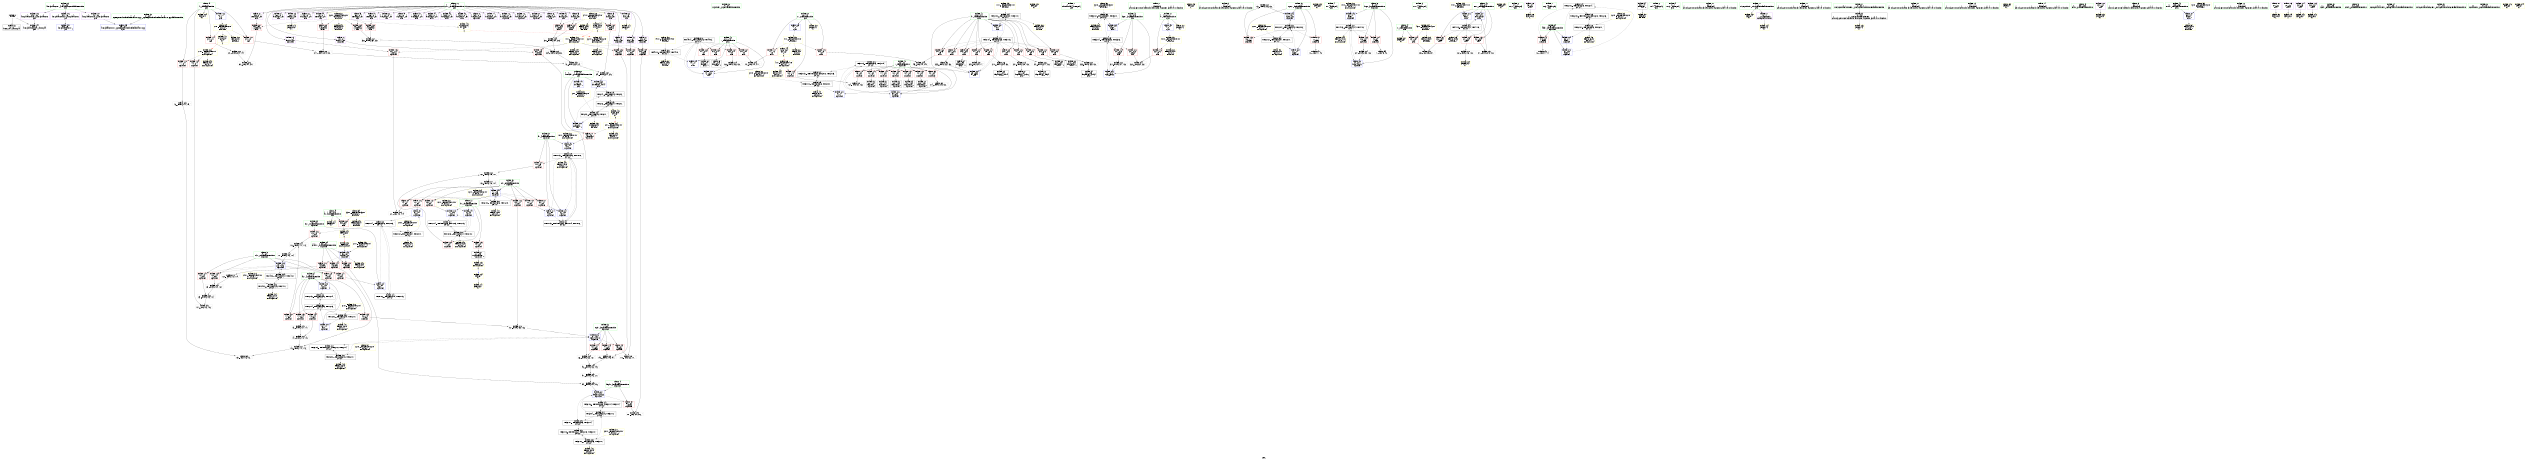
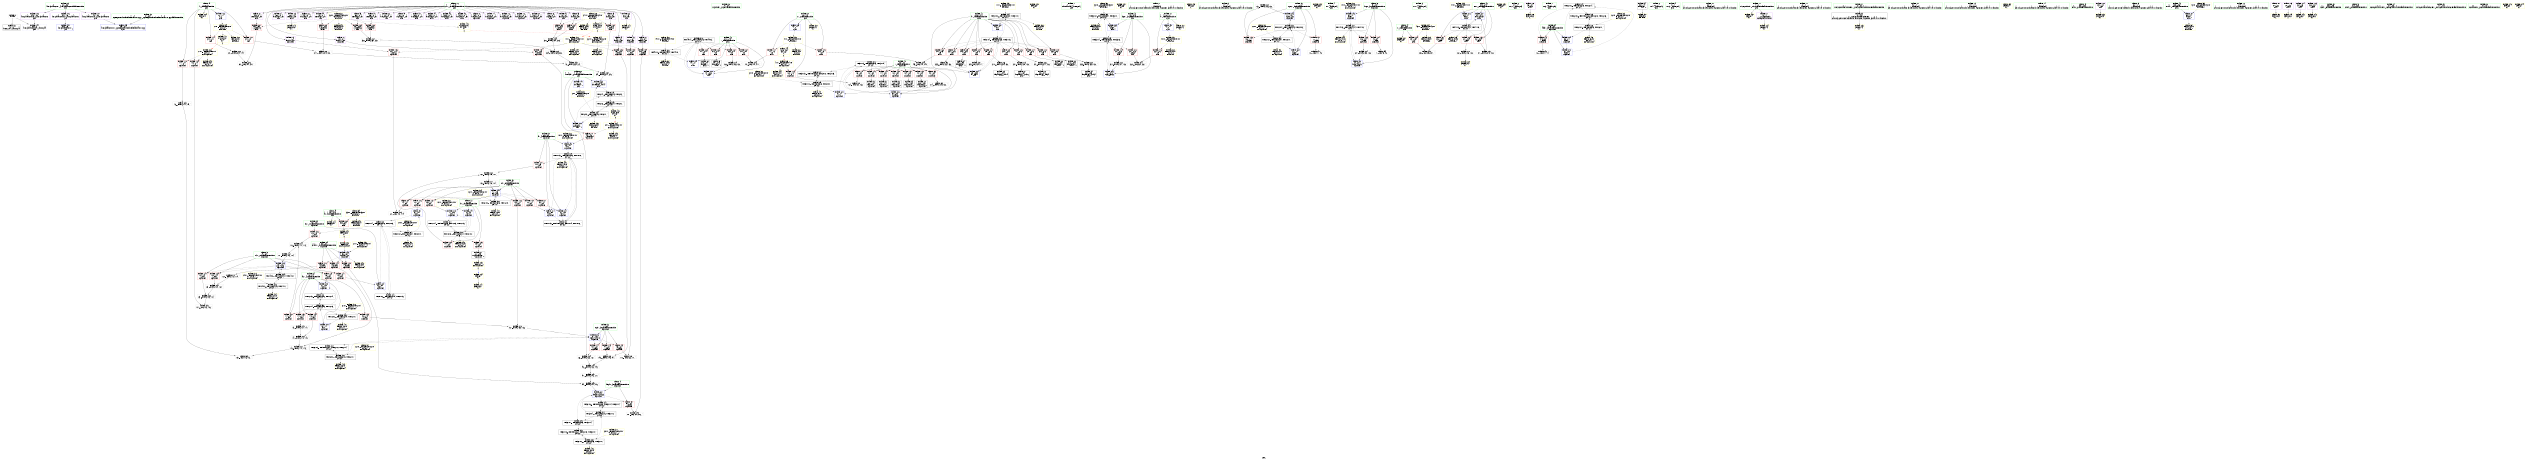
none -> (1121, 6)
(594, 125) -> (594, 125)
